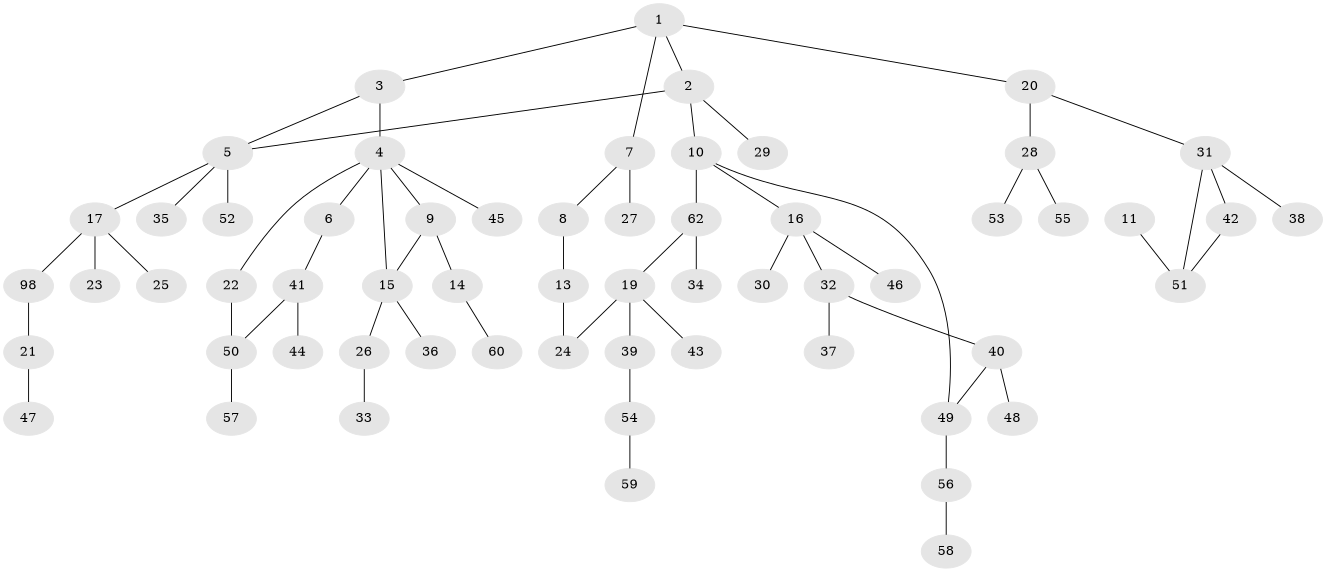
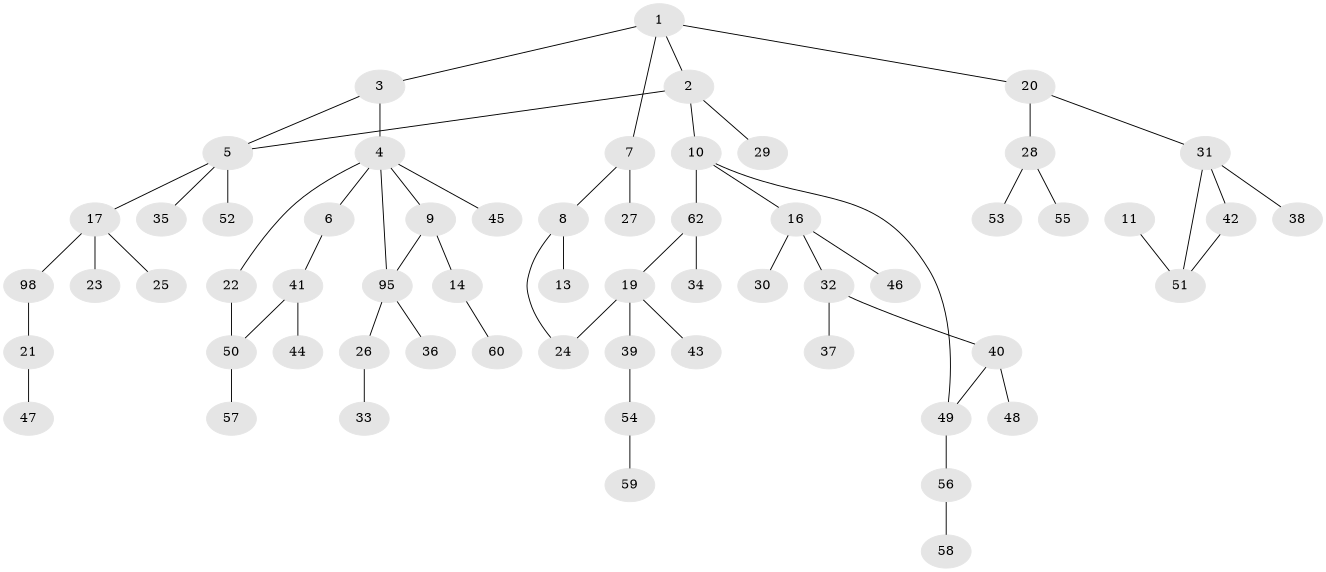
(387, 286) -> (387, 286)
(563, 319) -> (527, 286)
